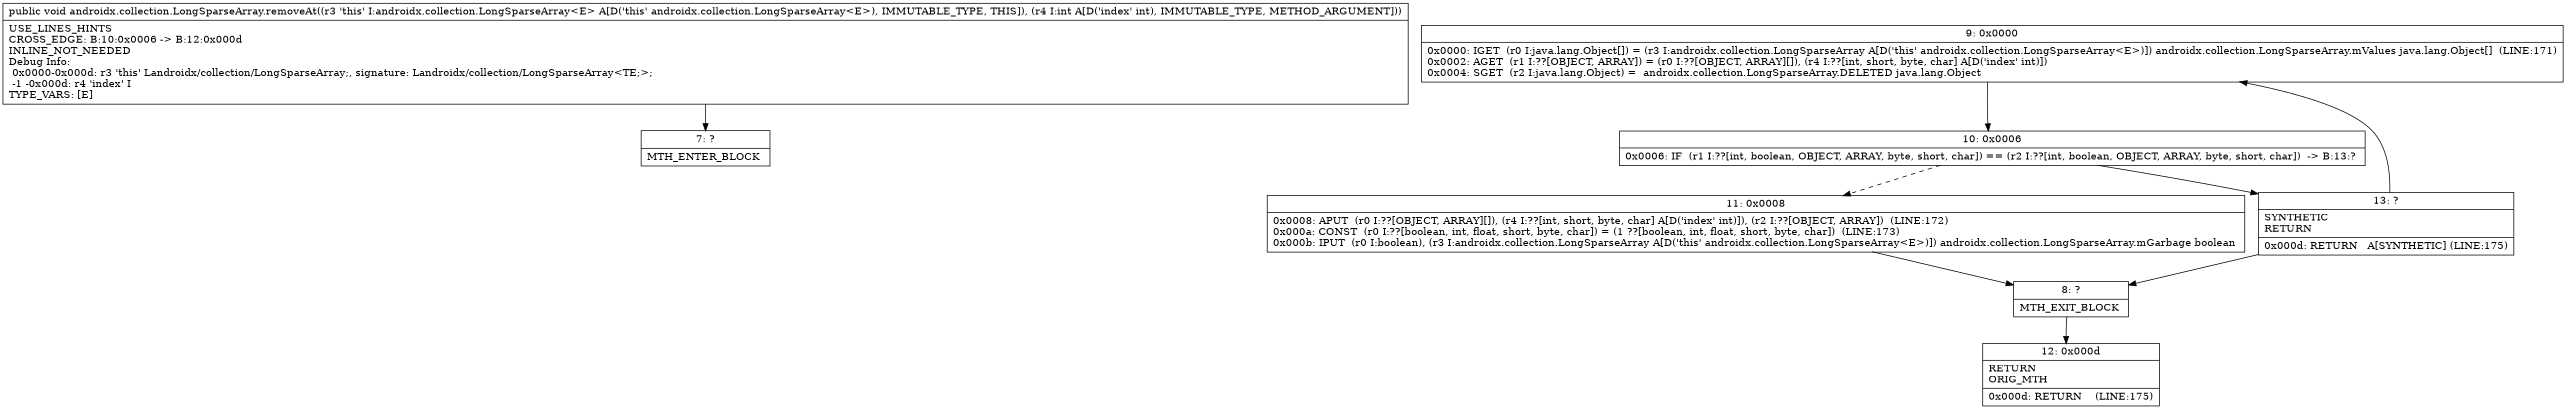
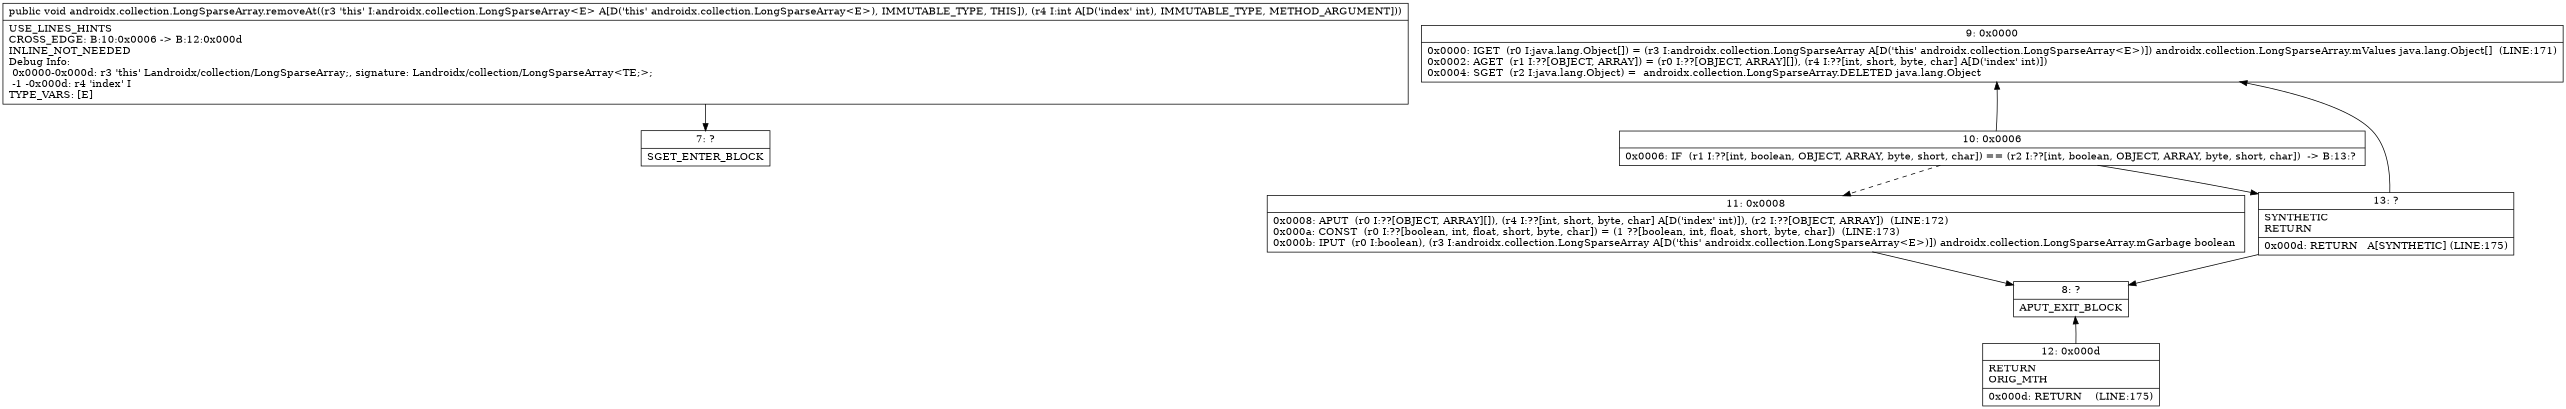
(1987, 103) -> (1997, 110)
(704, 157) -> (706, 157)
(2070, 308) -> (2071, 308)
(2066, 326) -> (2076, 334)
